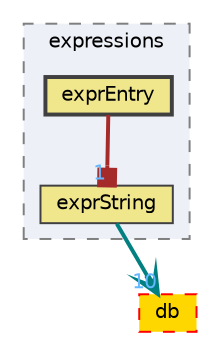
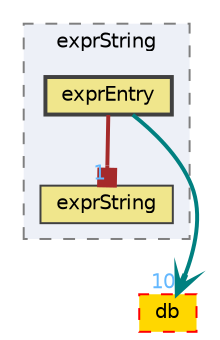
(107, 42) -> (107, 42)
(133, 251) -> (175, 157)
